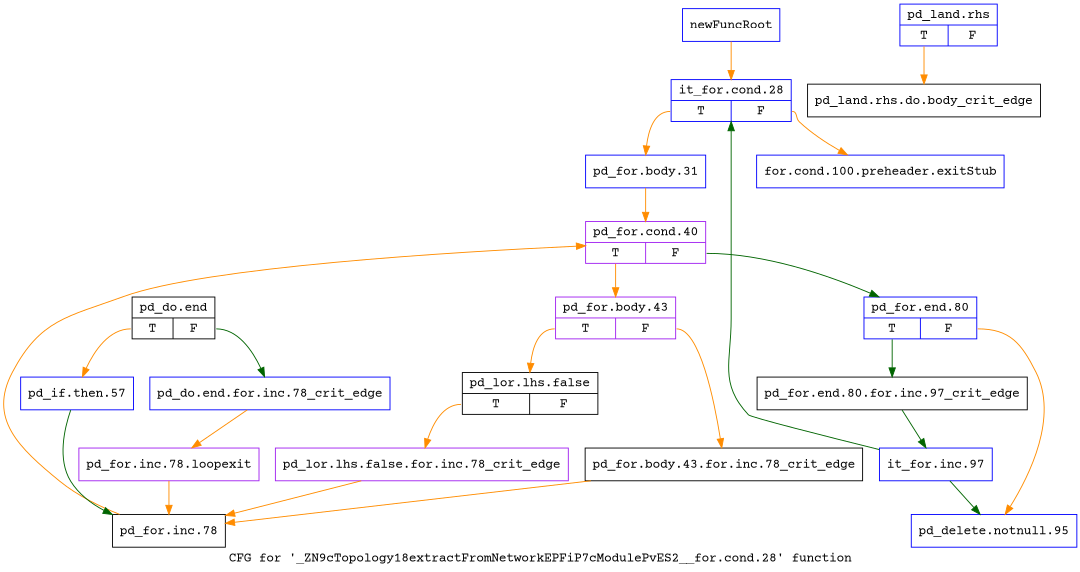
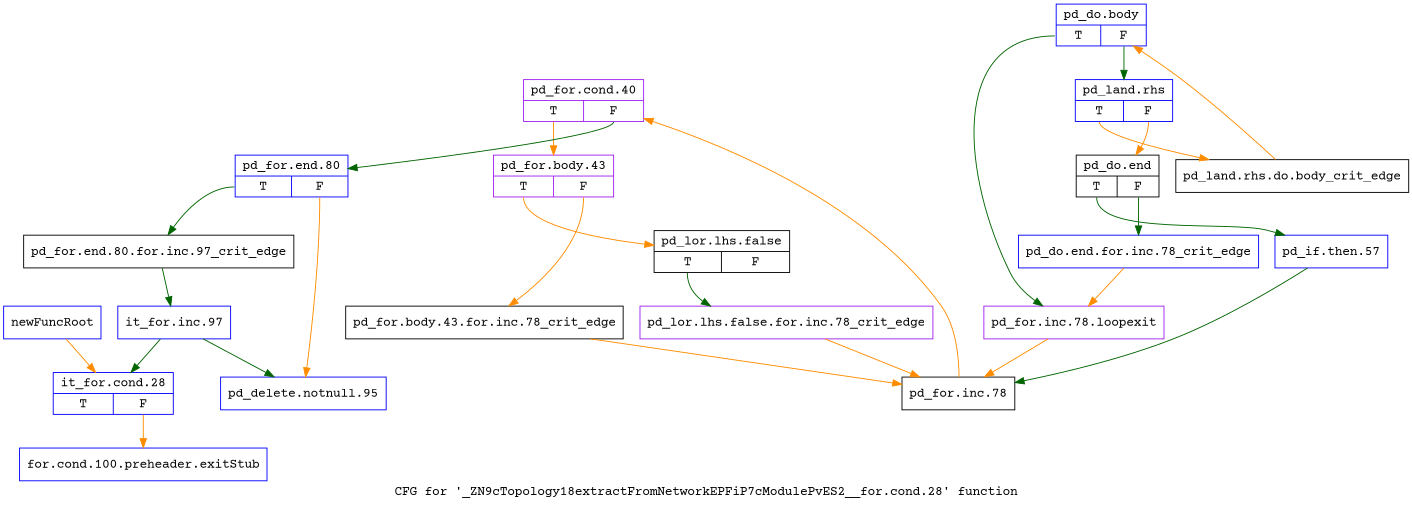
none -> (1101, 25)
none -> (1146, 135)
(646, 171) -> none
(103, 342) -> (1181, 225)
(439, 416) -> (691, 289)
